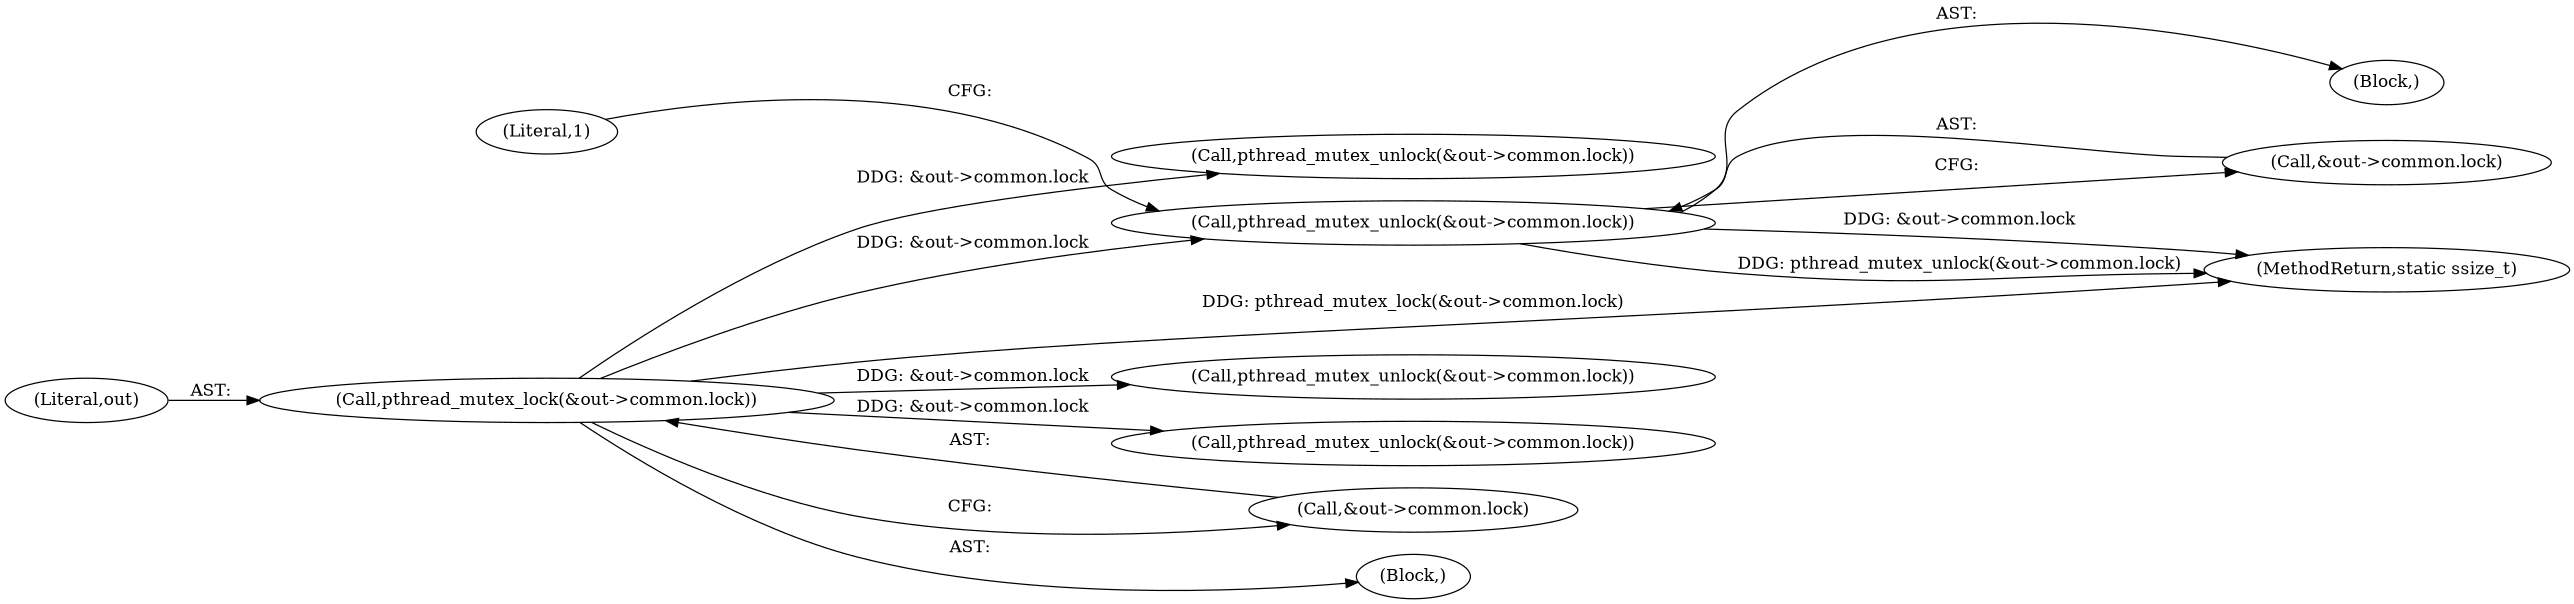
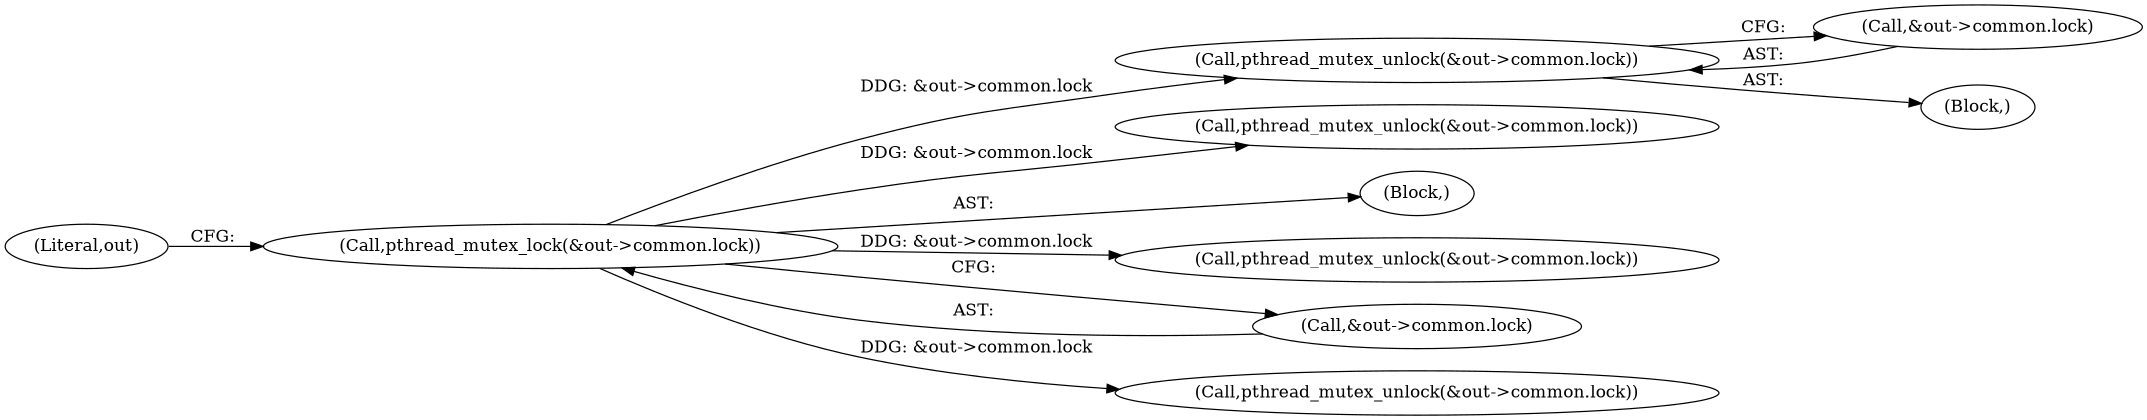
(547, 132) -> none
(2387, 270) -> none
(214, 391) -> (216, 237)
